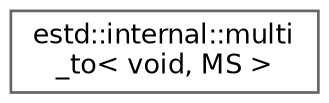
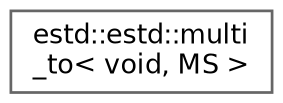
(165, 52) -> (141, 52)
